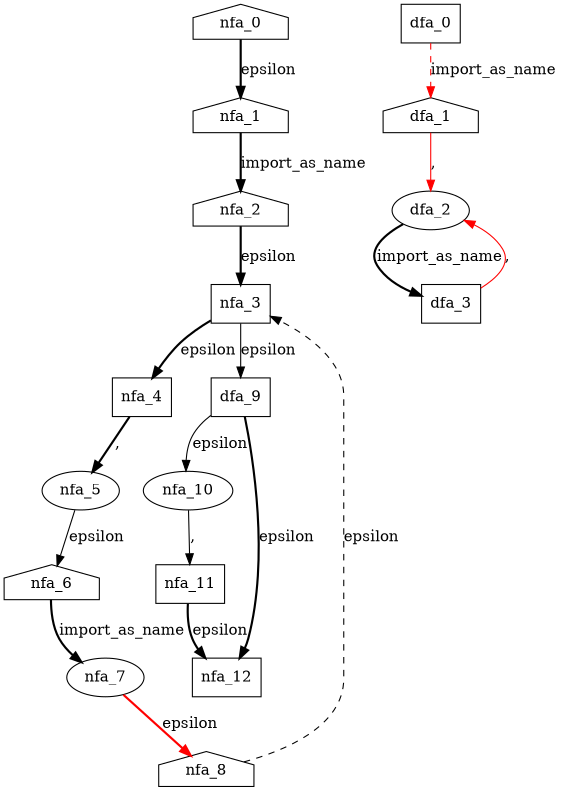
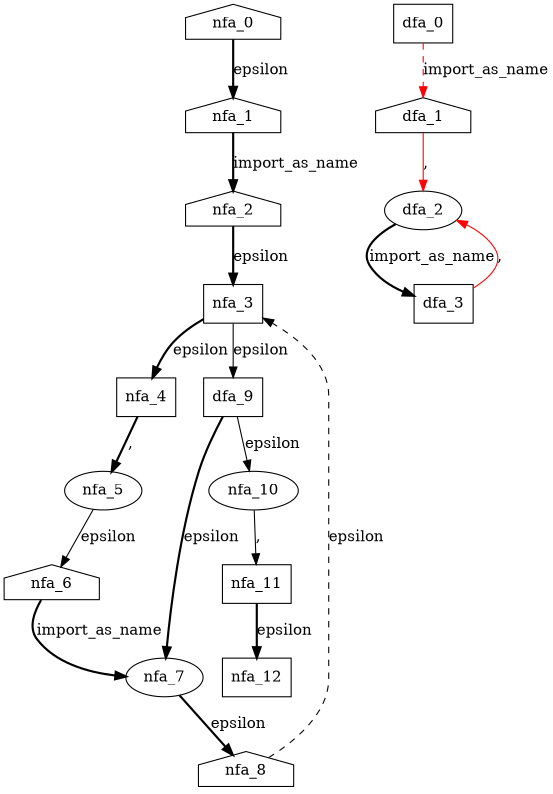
(258, 533) -> (184, 529)
(153, 722) -> (202, 721)
